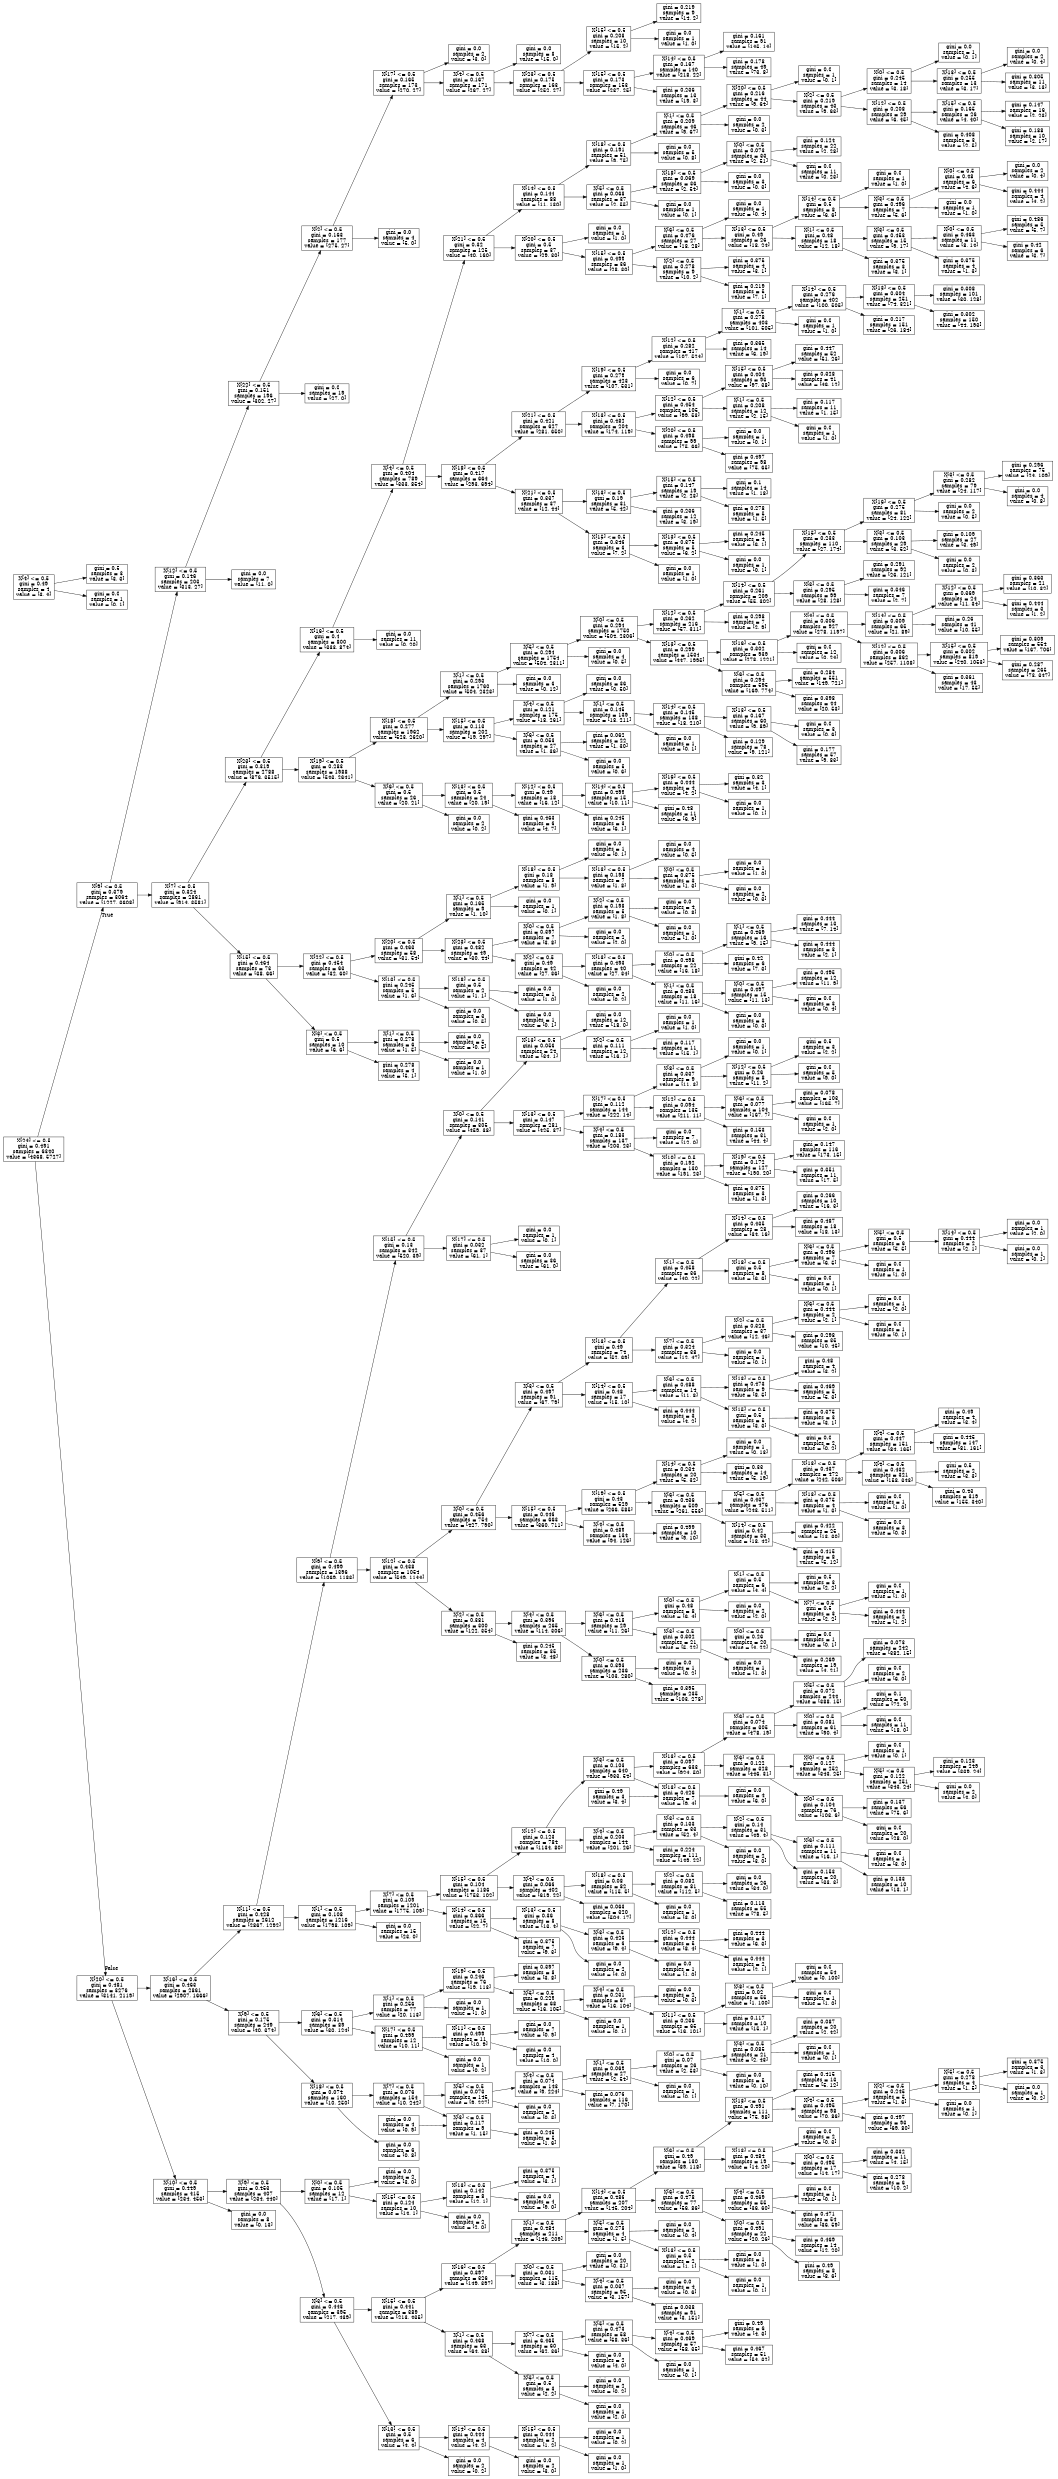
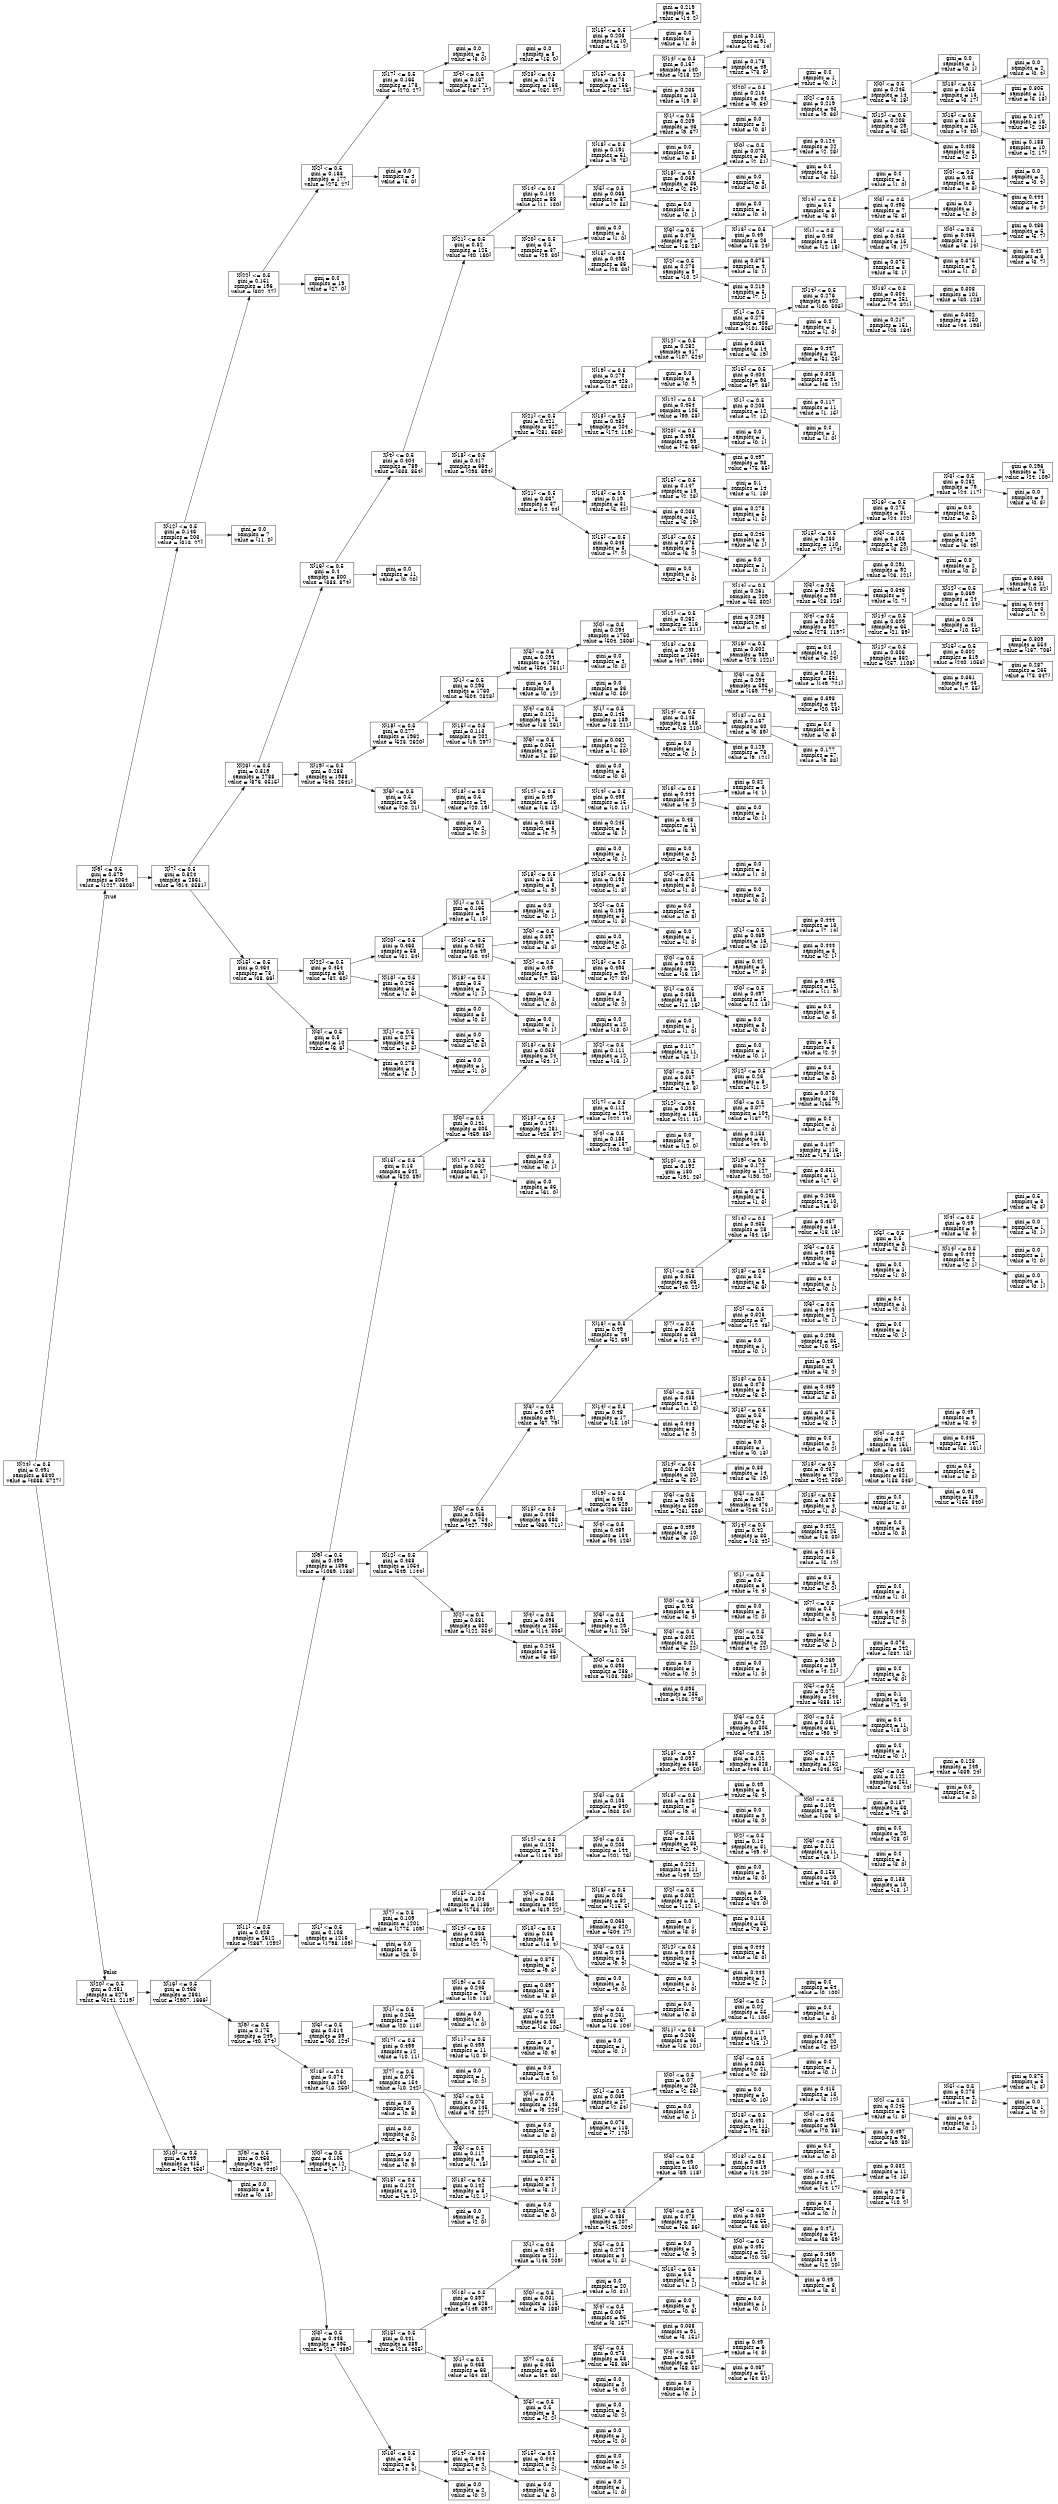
(679, 1166) -> (679, 1169)
none -> (922, 1234)
(642, 1797) -> (712, 1797)
